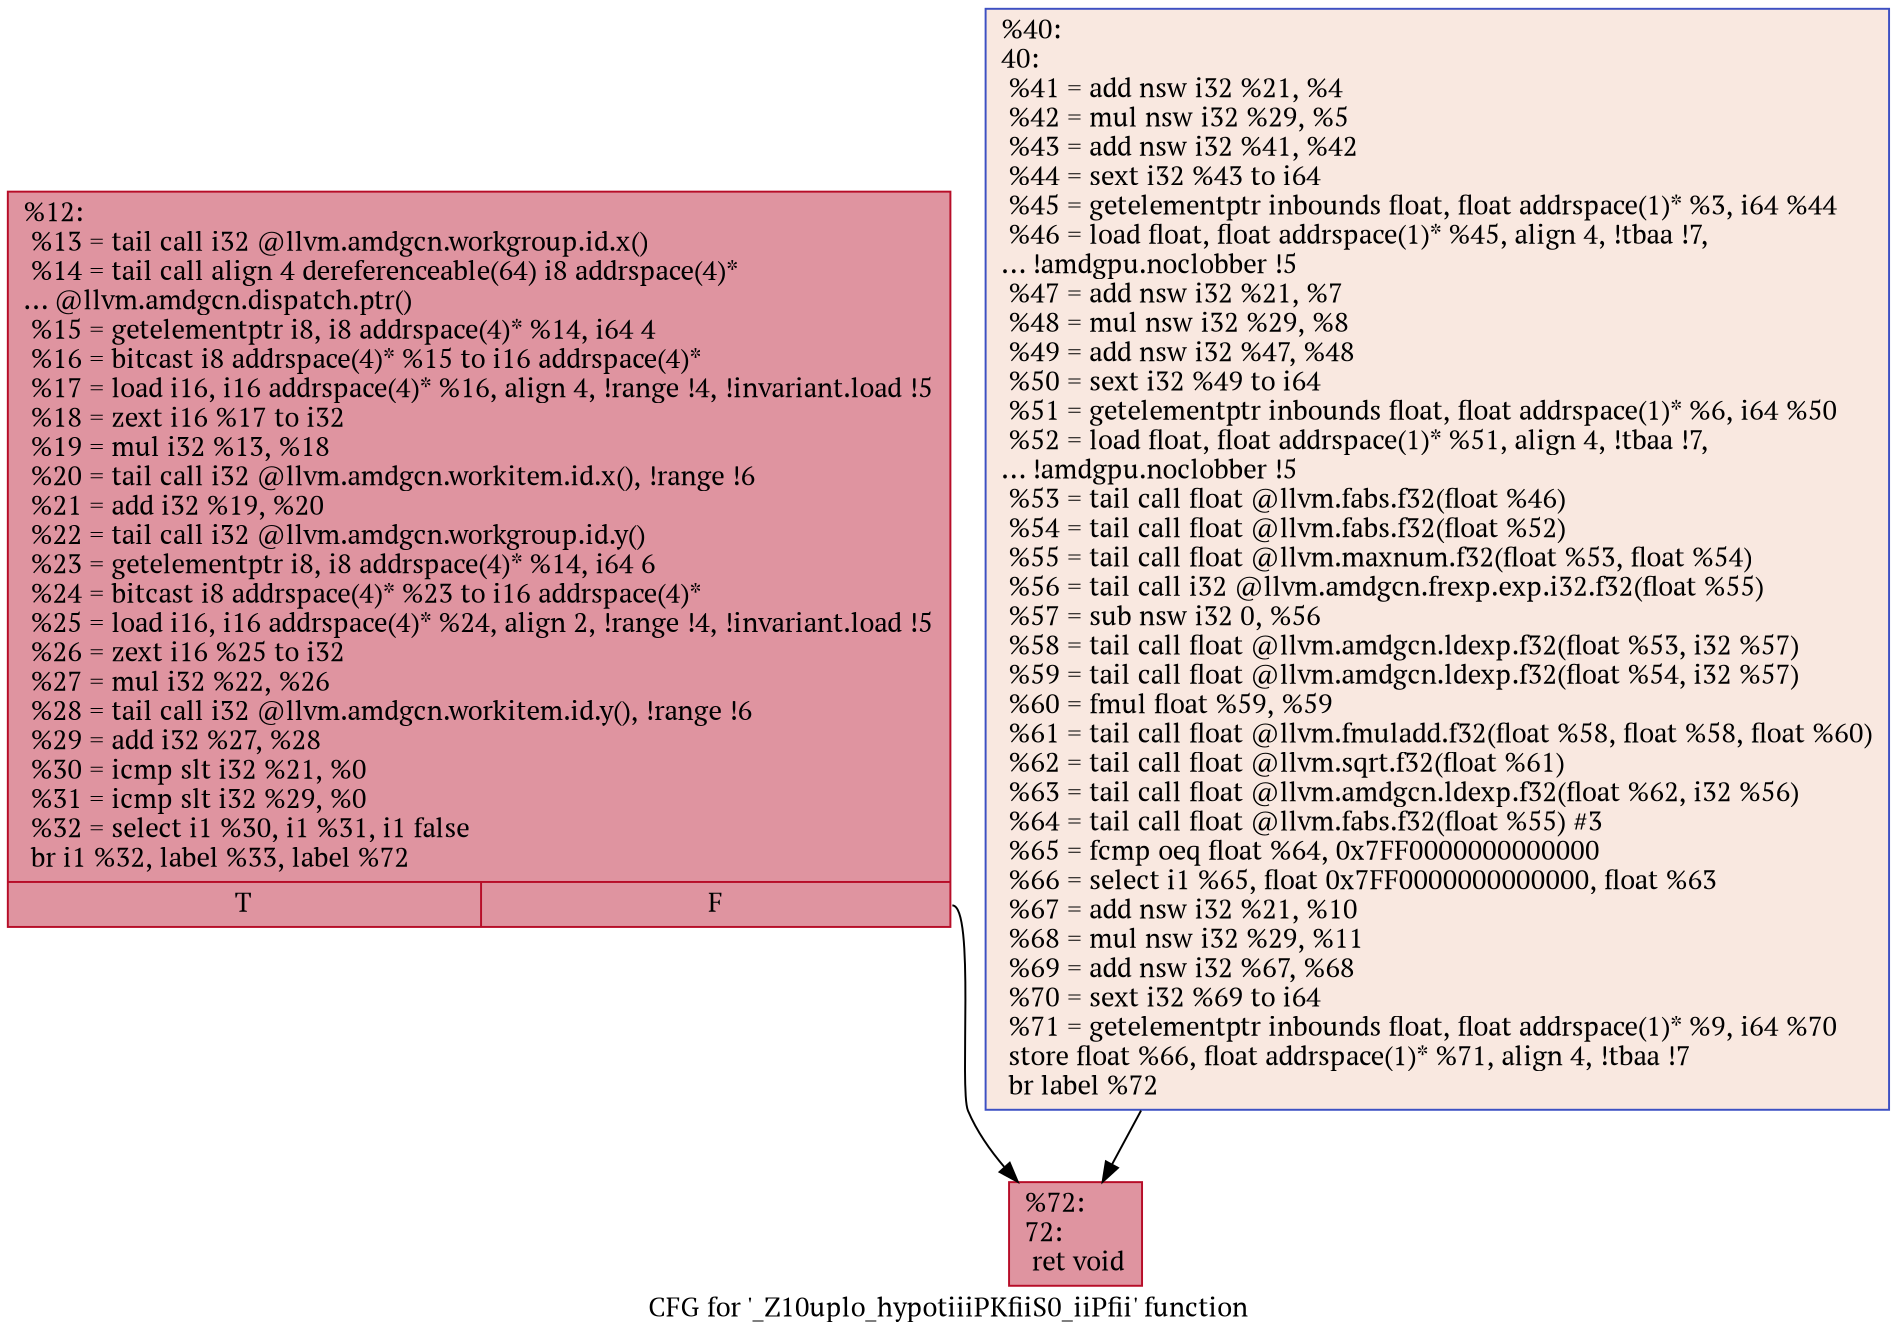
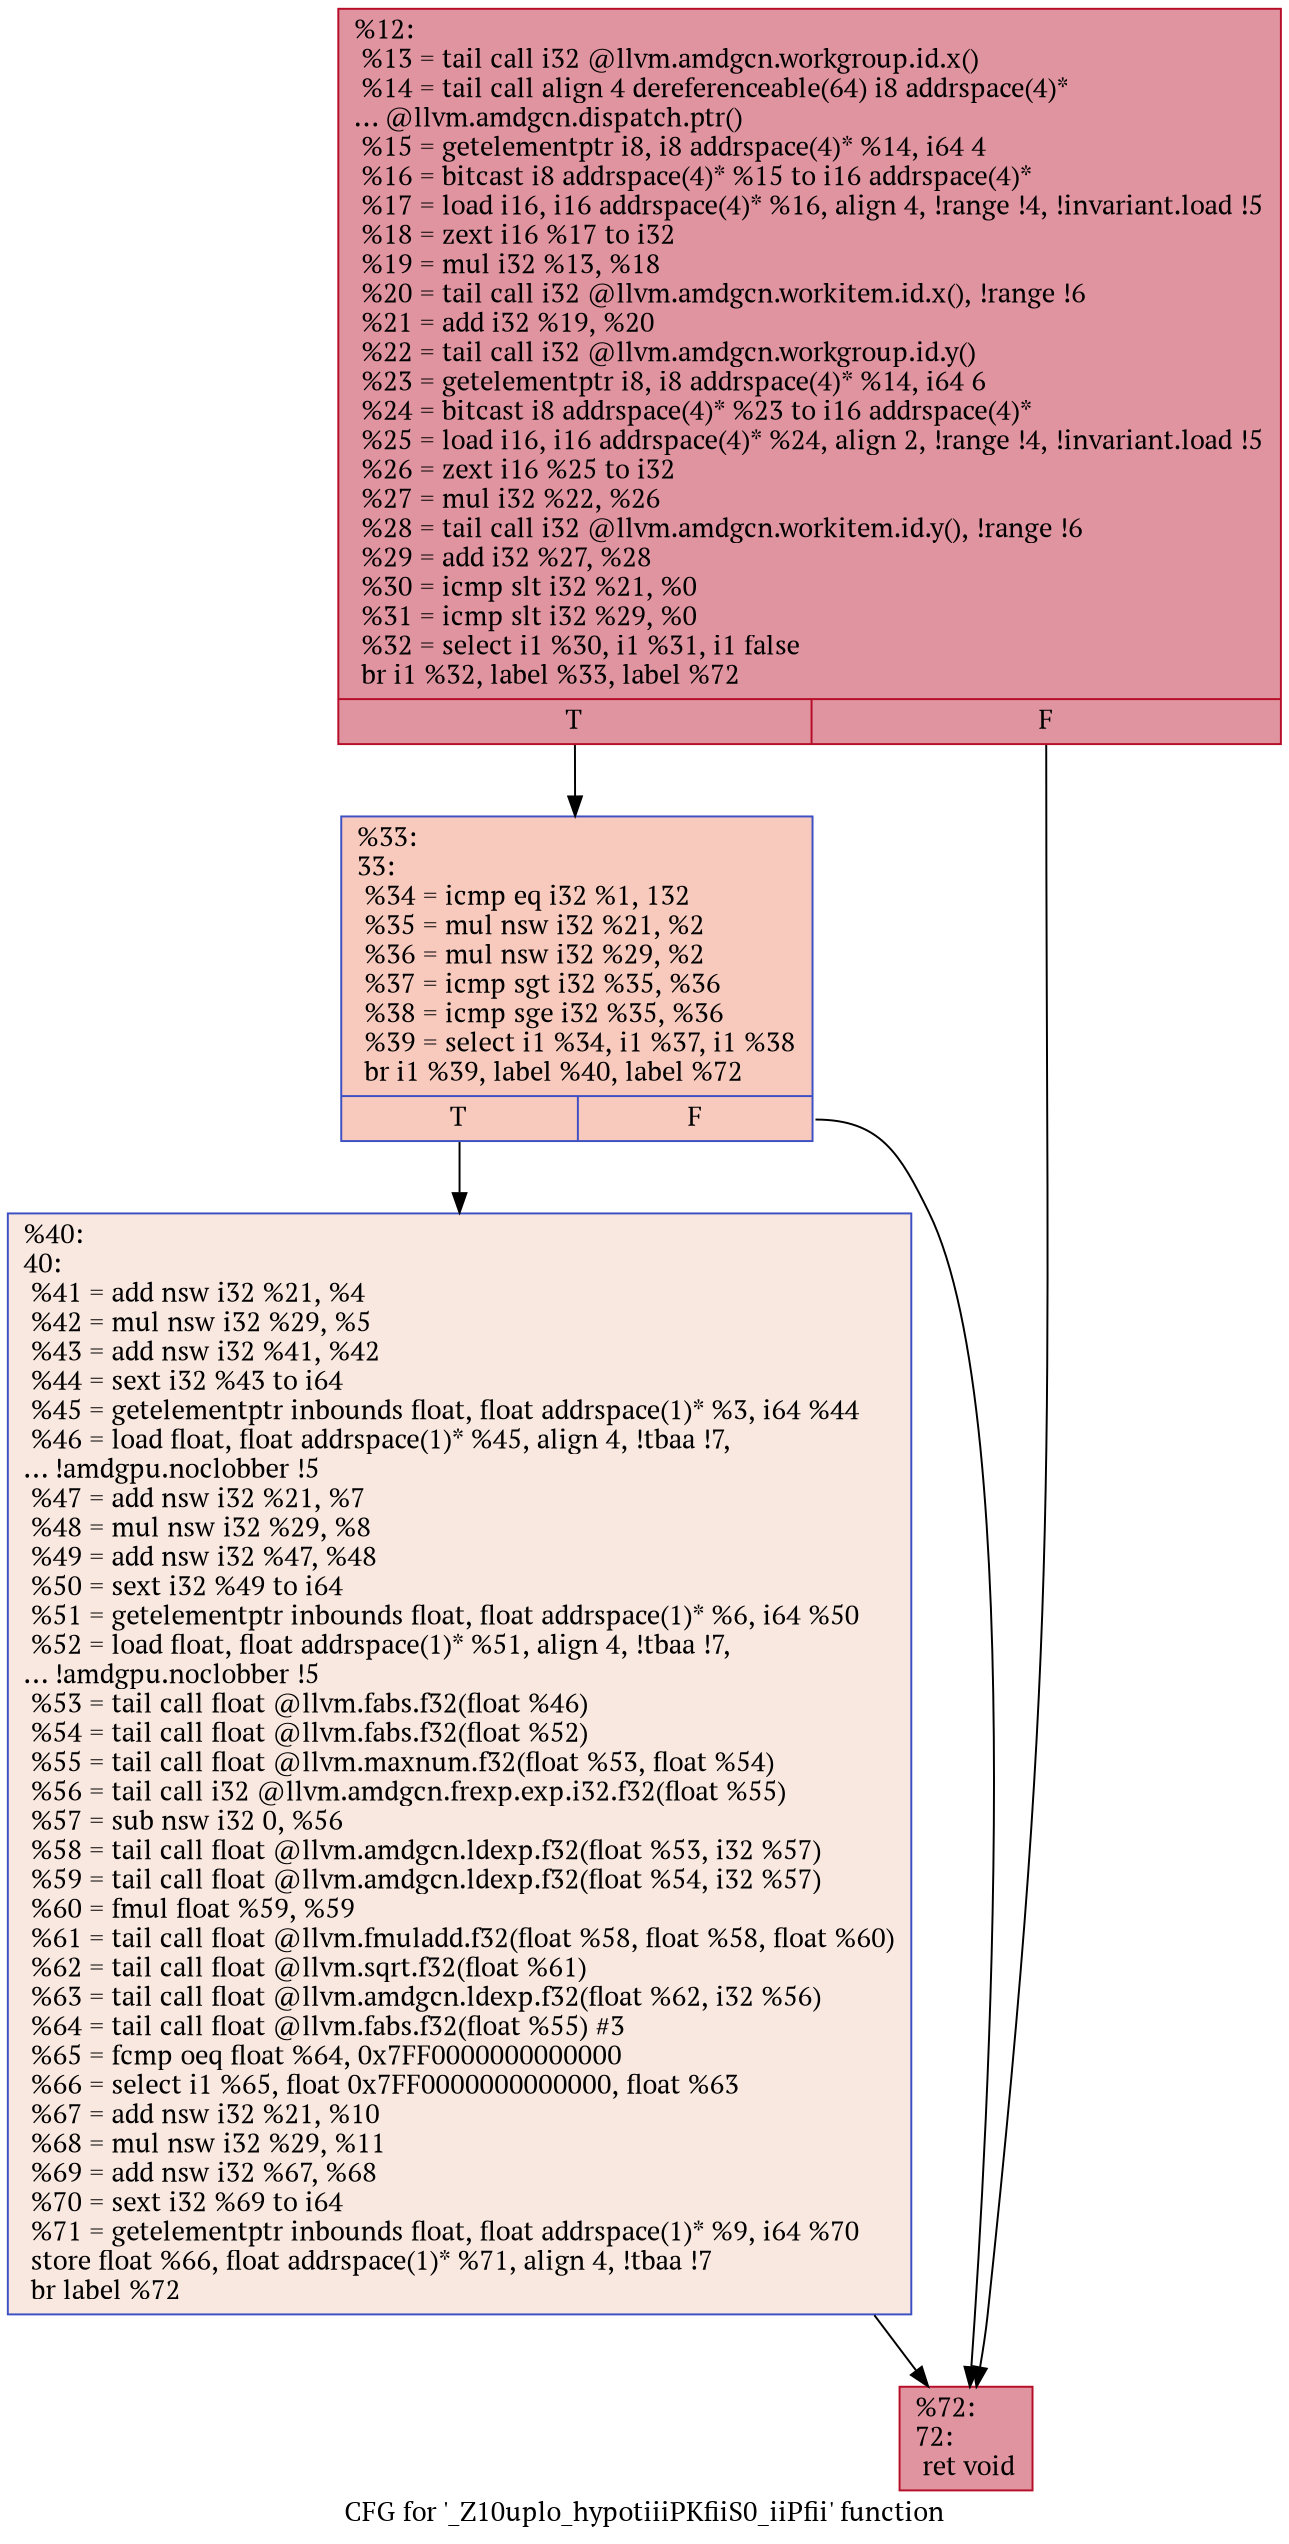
none -> (577, 979)
